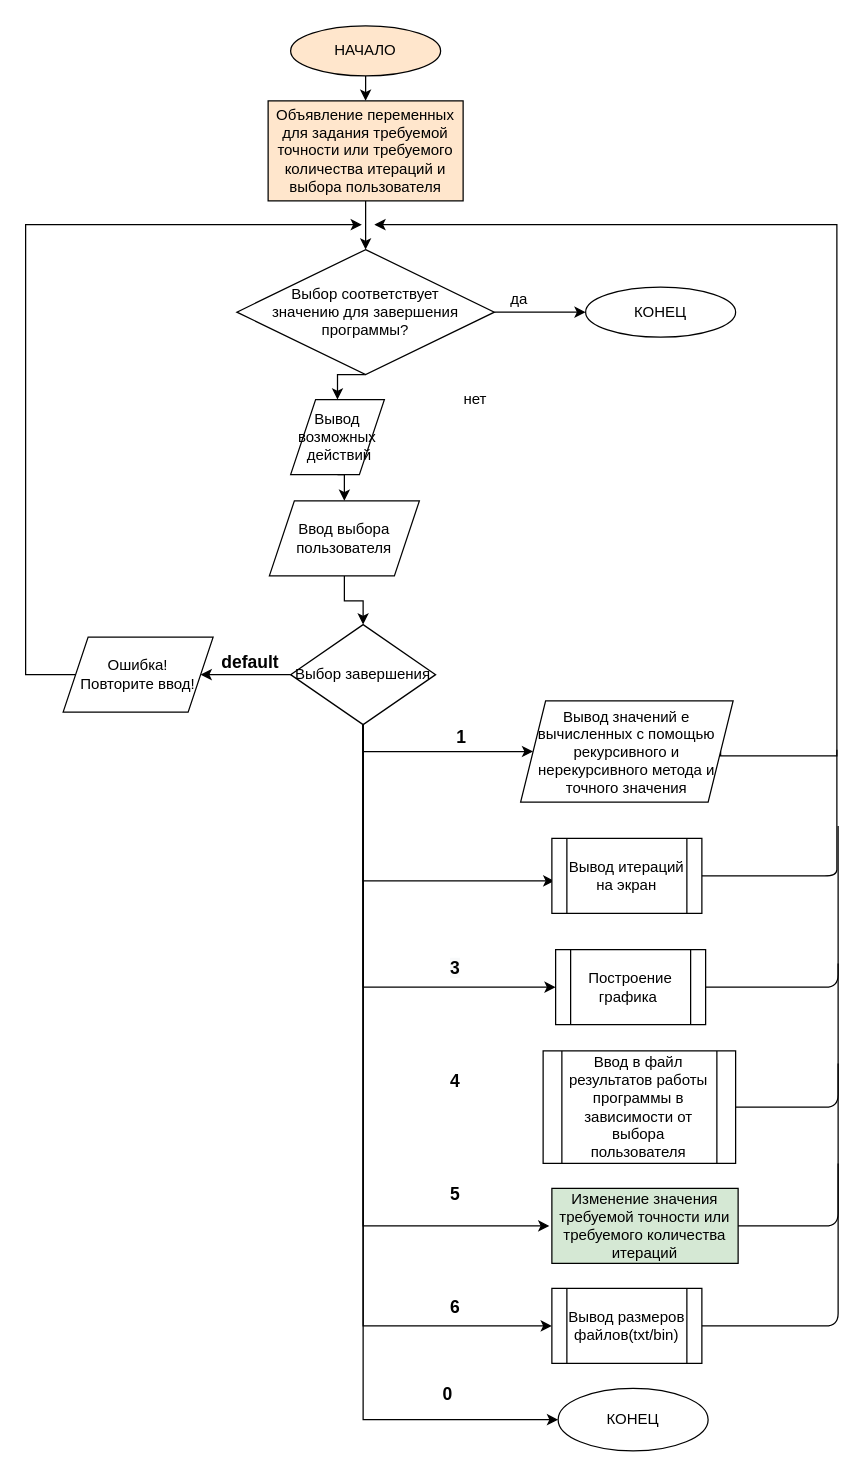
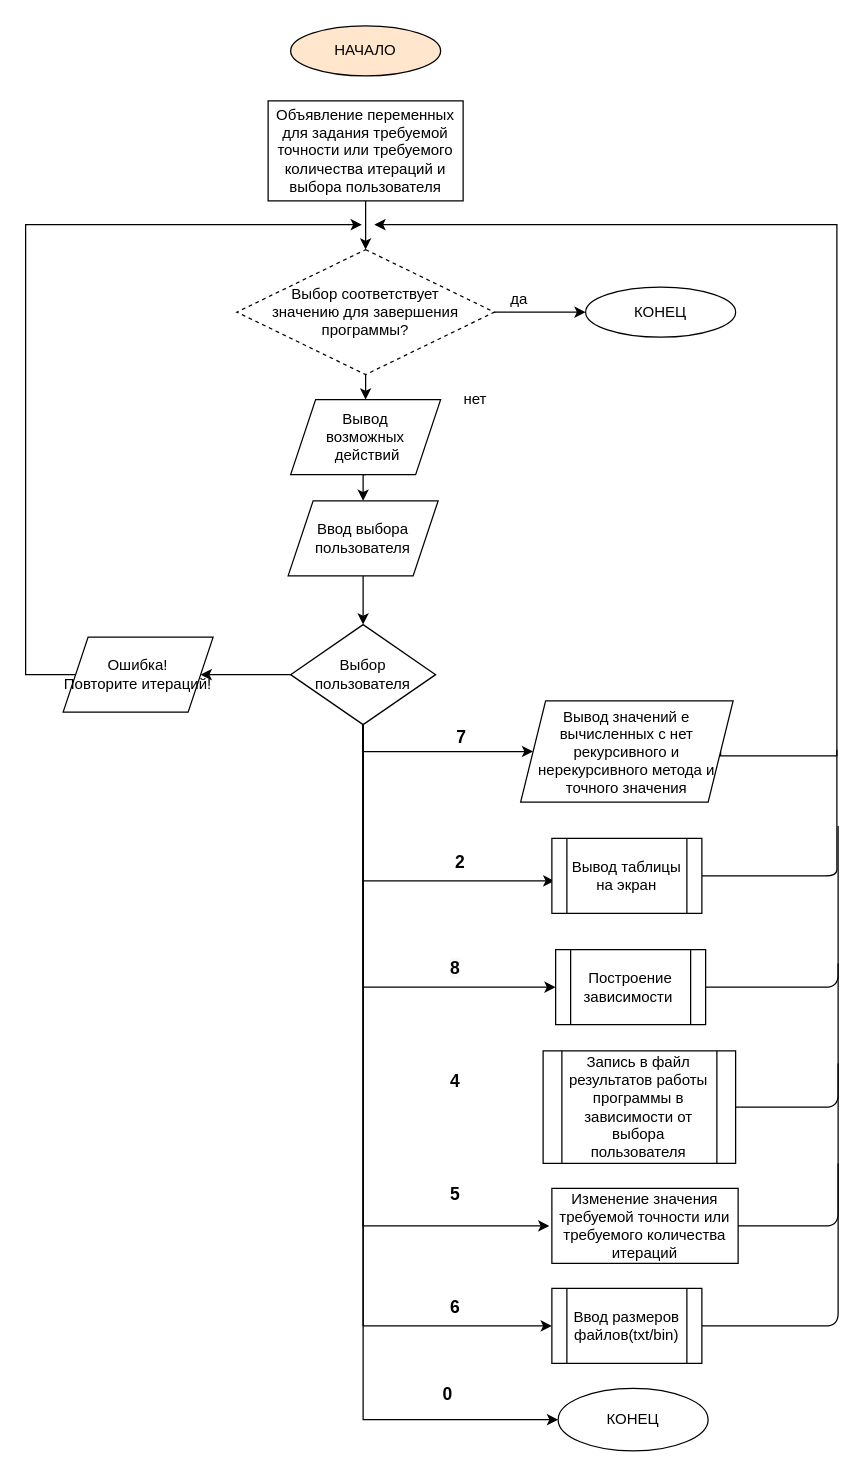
(366, 84) -> none
(366, 151) -> (366, 151)
(366, 312) -> (366, 312)
(338, 437) -> (366, 437)
(344, 538) -> (363, 538)
(251, 662) -> none
(138, 674) -> (138, 674)
(363, 674) -> (363, 674)
(462, 737) -> (462, 737)
(627, 752) -> (627, 752)
none -> (461, 862)
(627, 876) -> (627, 876)
(455, 967) -> (455, 967)
(631, 987) -> (631, 987)
(639, 1107) -> (639, 1107)
(645, 1226) -> (645, 1226)
(627, 1326) -> (627, 1326)
